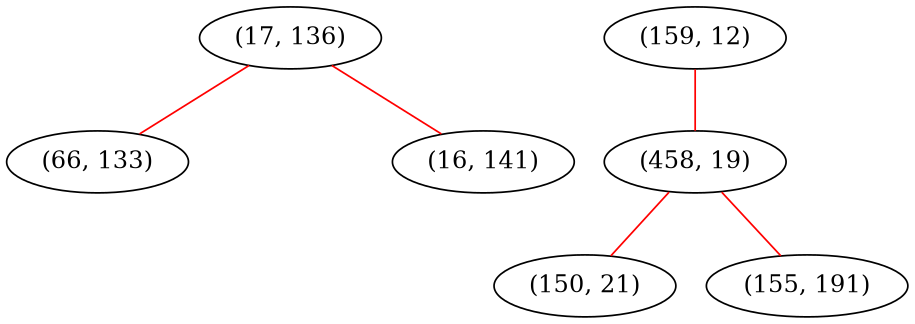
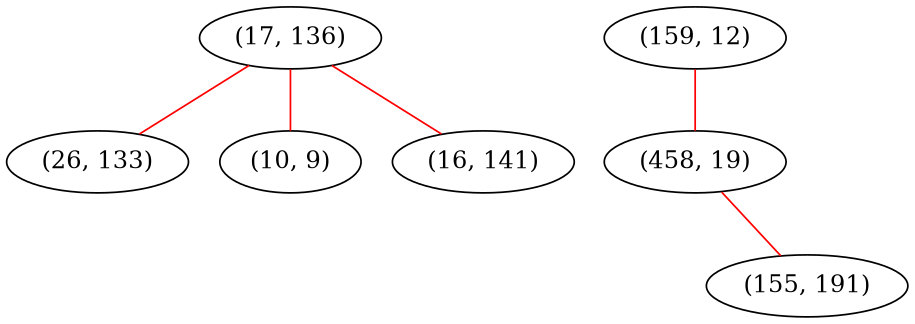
(98, 162) -> (98, 162)
none -> (290, 162)
(585, 286) -> none
